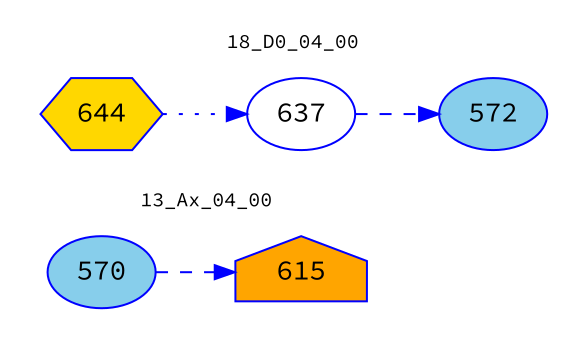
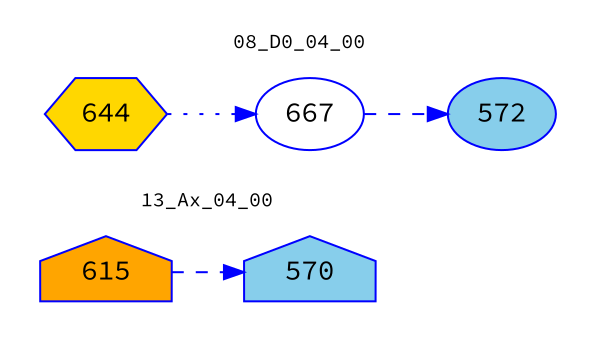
(294, 43) -> (300, 43)
(301, 114) -> (310, 114)
(102, 272) -> (310, 272)
(185, 272) -> (198, 272)
